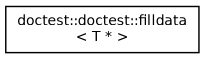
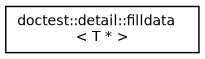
(102, 30) -> (102, 30)
